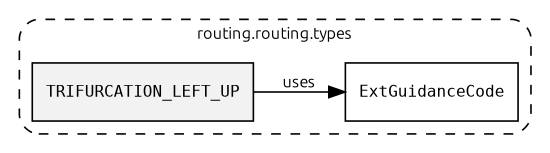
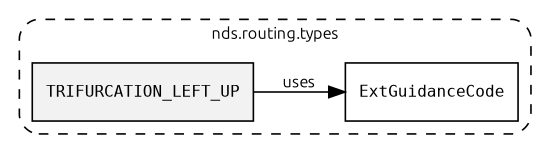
(275, 35) -> (275, 35)
